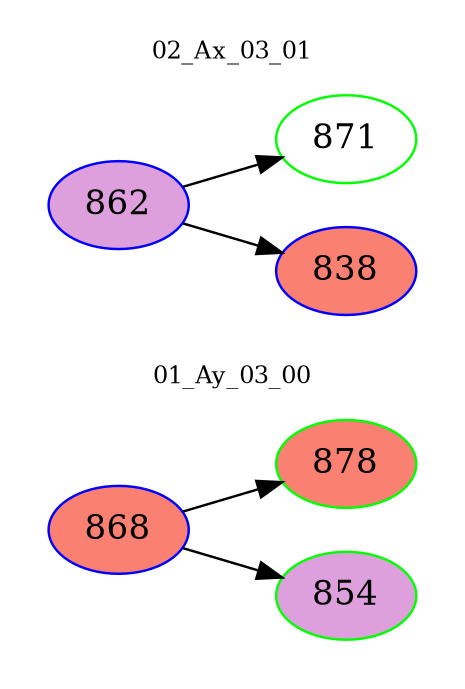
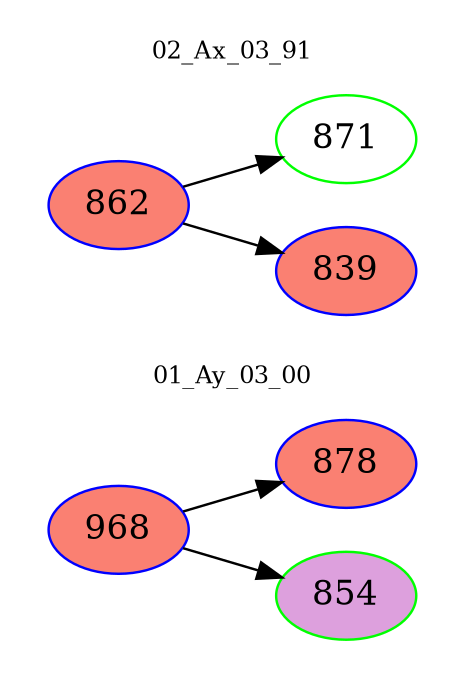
(232, 52) -> (232, 52)
(119, 205) -> (119, 205)
(346, 271) -> (346, 271)
(346, 464) -> (346, 464)
(119, 530) -> (119, 530)
